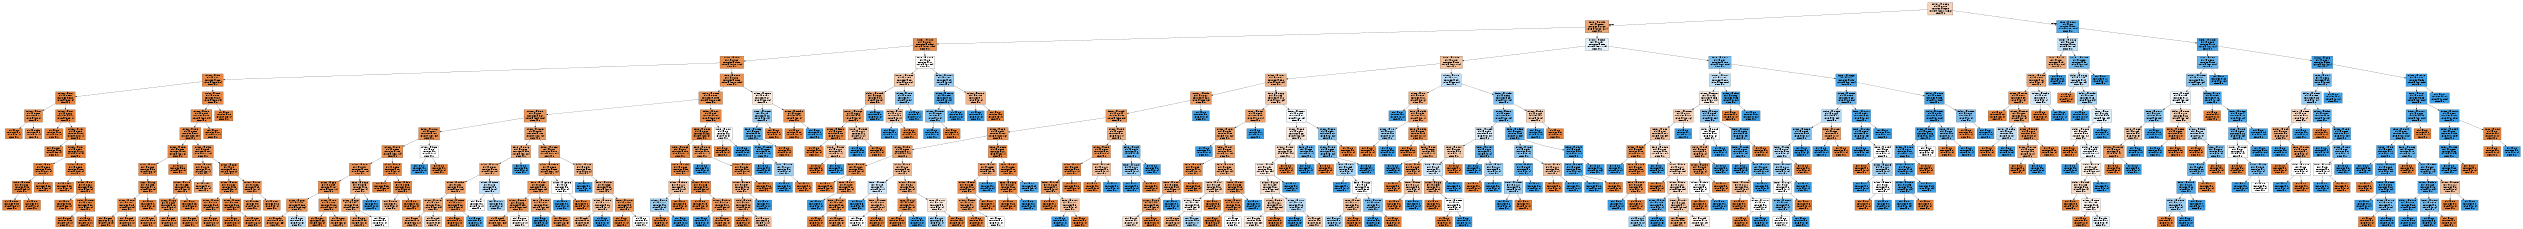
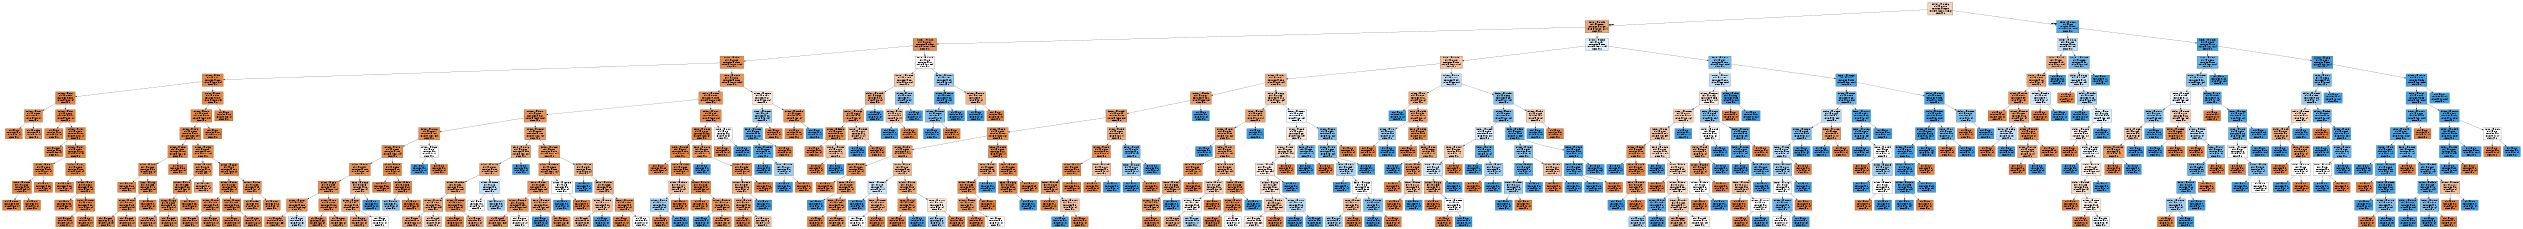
(2492, 134) -> (2492, 134)
(1926, 152) -> (1926, 152)
none -> (2471, 152)
none -> (659, 169)
none -> (127, 187)
(1029, 187) -> (1029, 187)
(391, 205) -> (391, 205)
(1008, 205) -> none
(475, 222) -> (475, 222)
(1131, 222) -> none
(1314, 222) -> (1314, 222)
